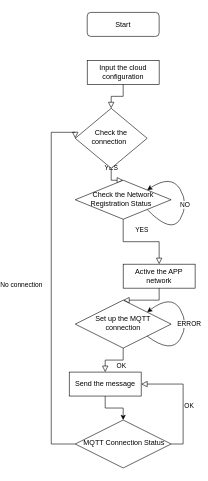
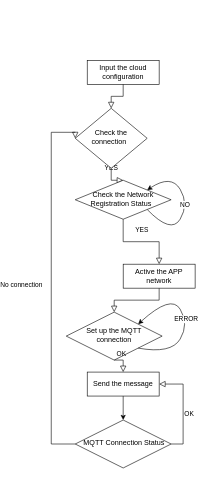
(123, 24) -> none
(123, 324) -> (114, 336)
(105, 384) -> (123, 384)
